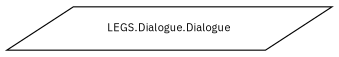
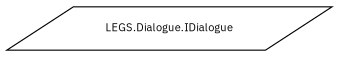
(169, 29) -> (169, 29)
